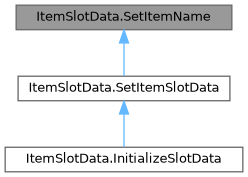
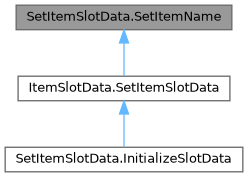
(124, 17) -> (124, 17)
(124, 160) -> (124, 160)
